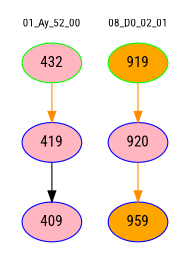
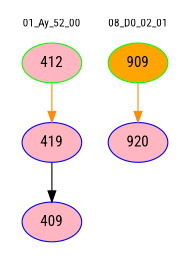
(52, 63) -> (52, 63)
(138, 63) -> (138, 63)
(138, 222) -> none
